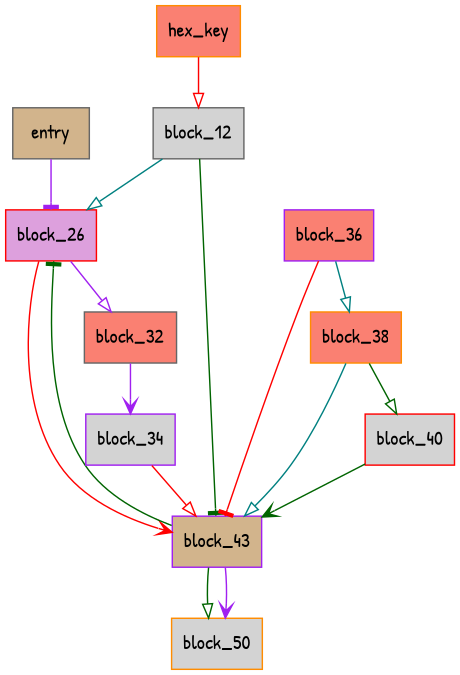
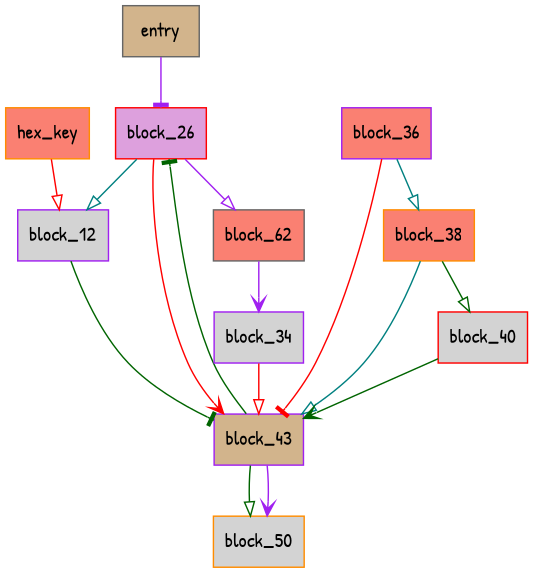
(199, 133) -> (63, 235)
(131, 180) -> (117, 179)
(130, 337) -> (259, 235)
